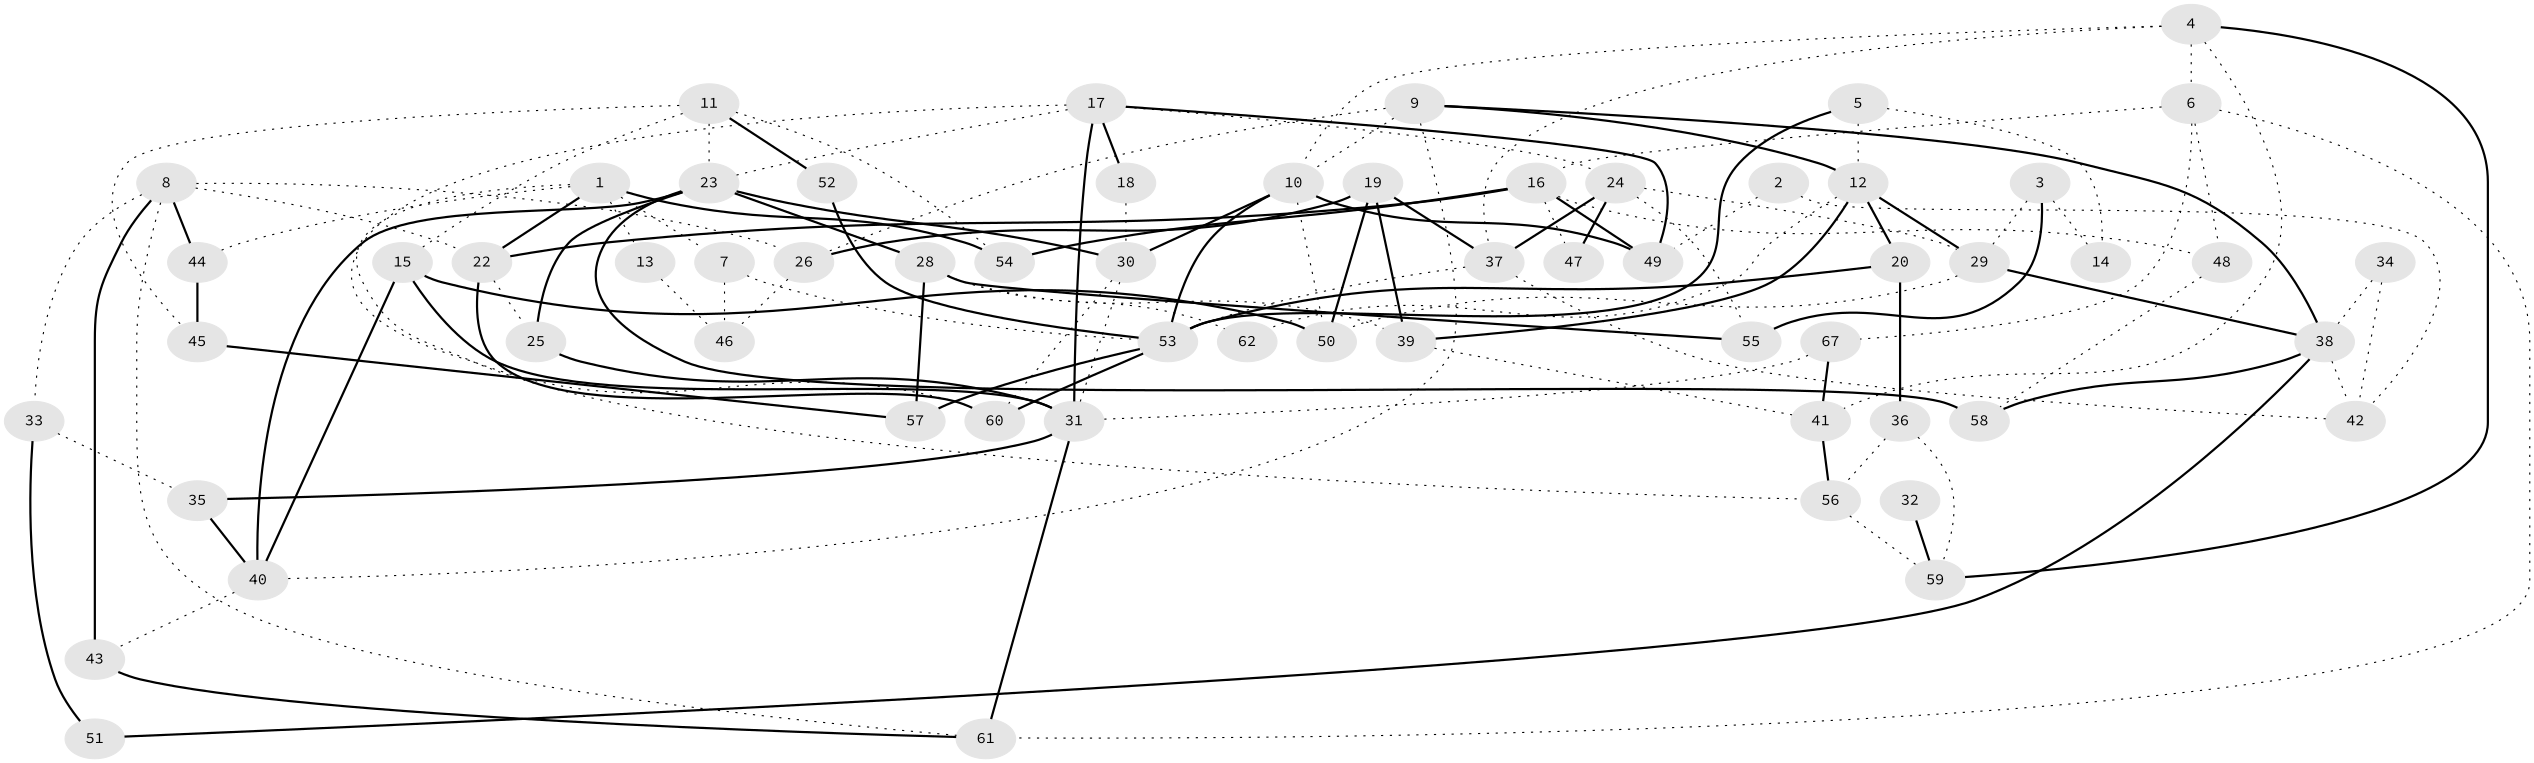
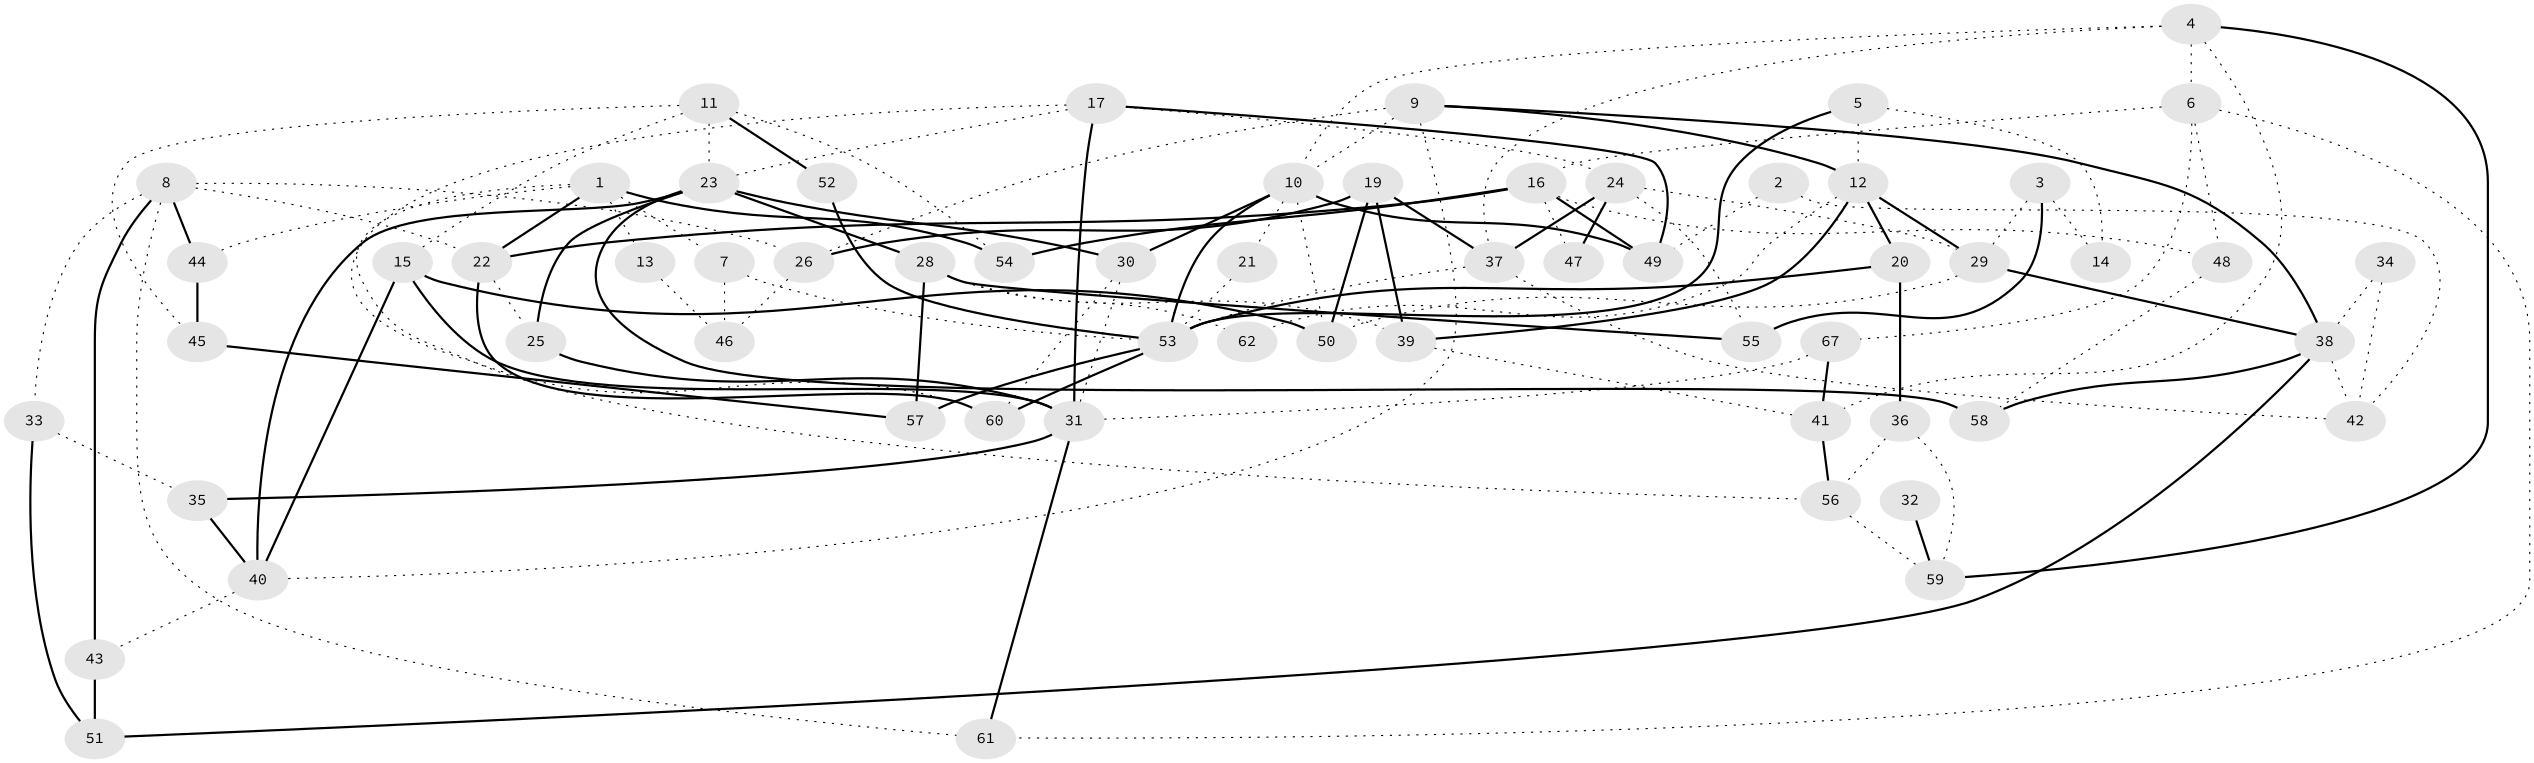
(1126, 183) -> none
none -> (1247, 262)
(599, 723) -> (95, 699)
